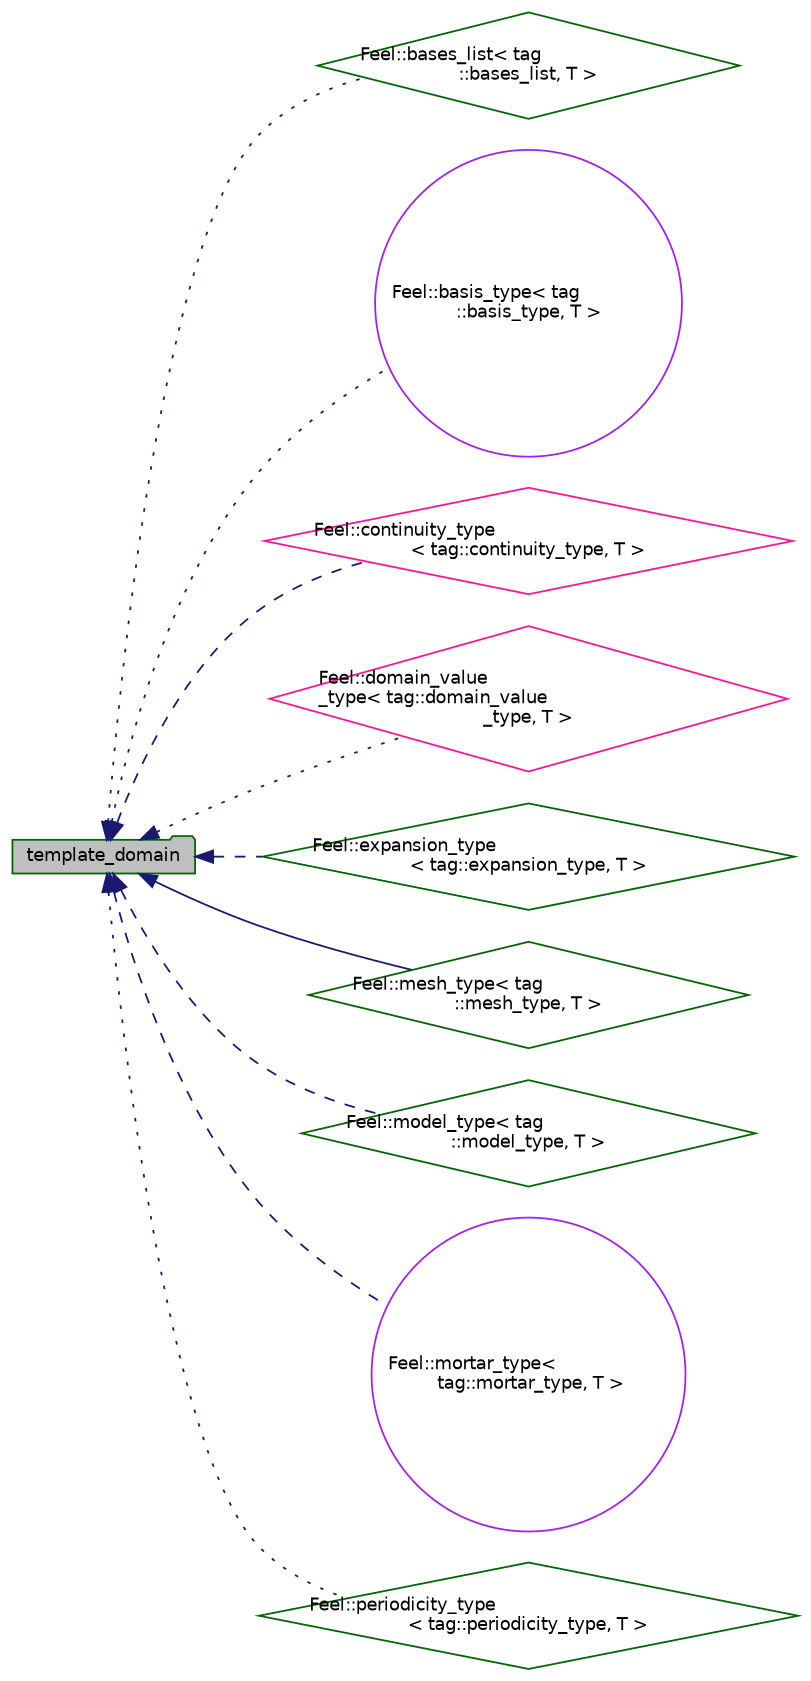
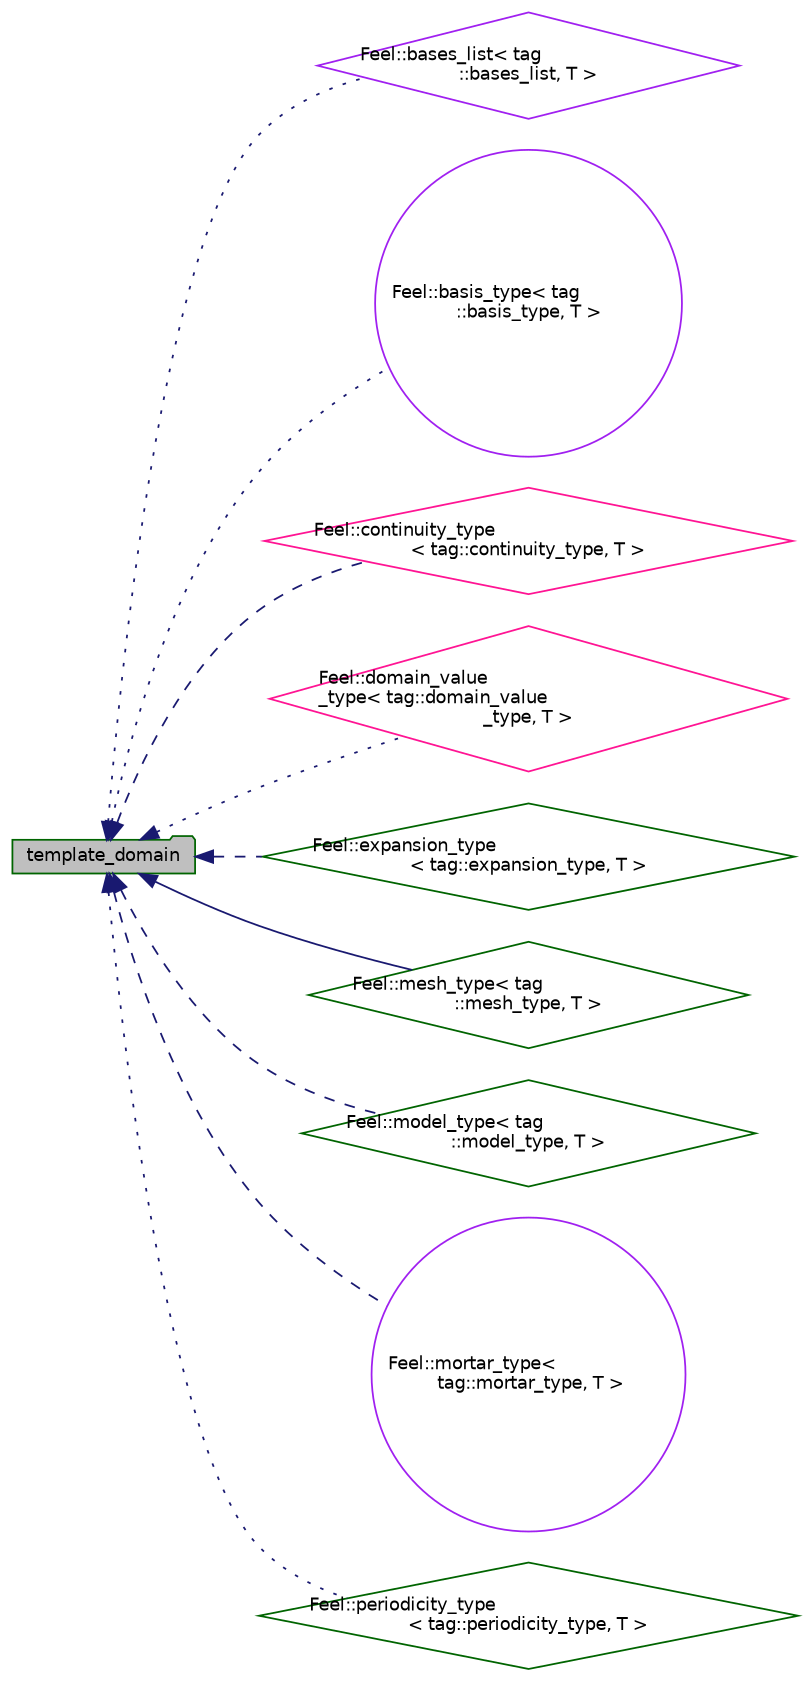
(529, 66) -> (529, 66)
